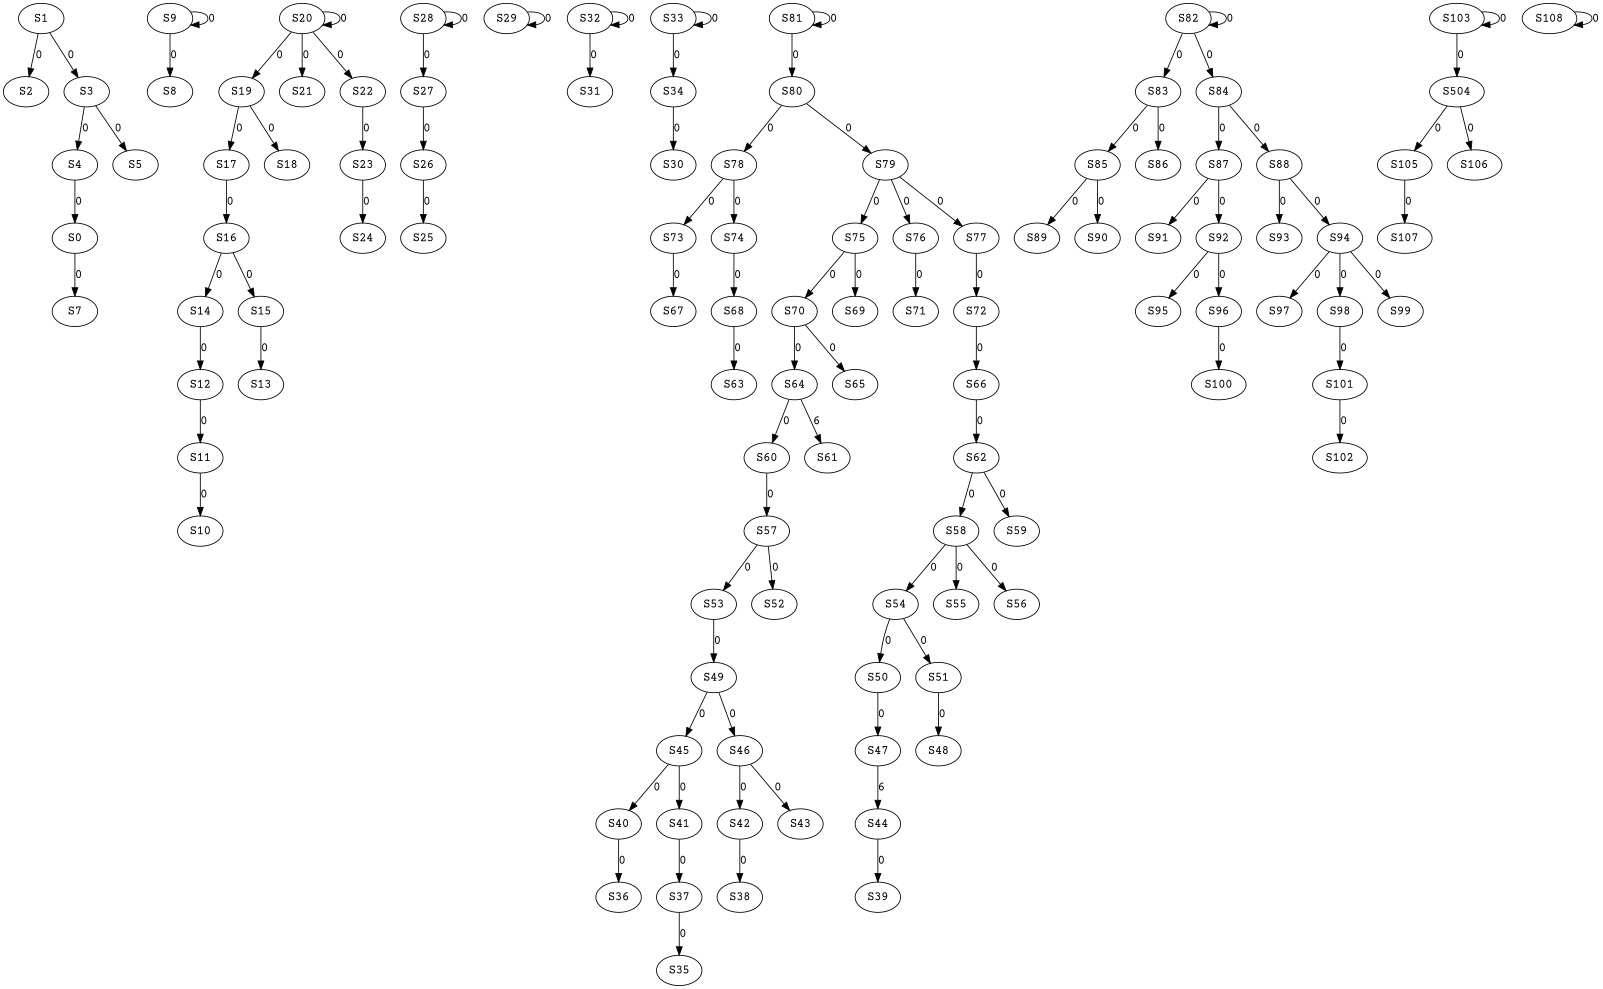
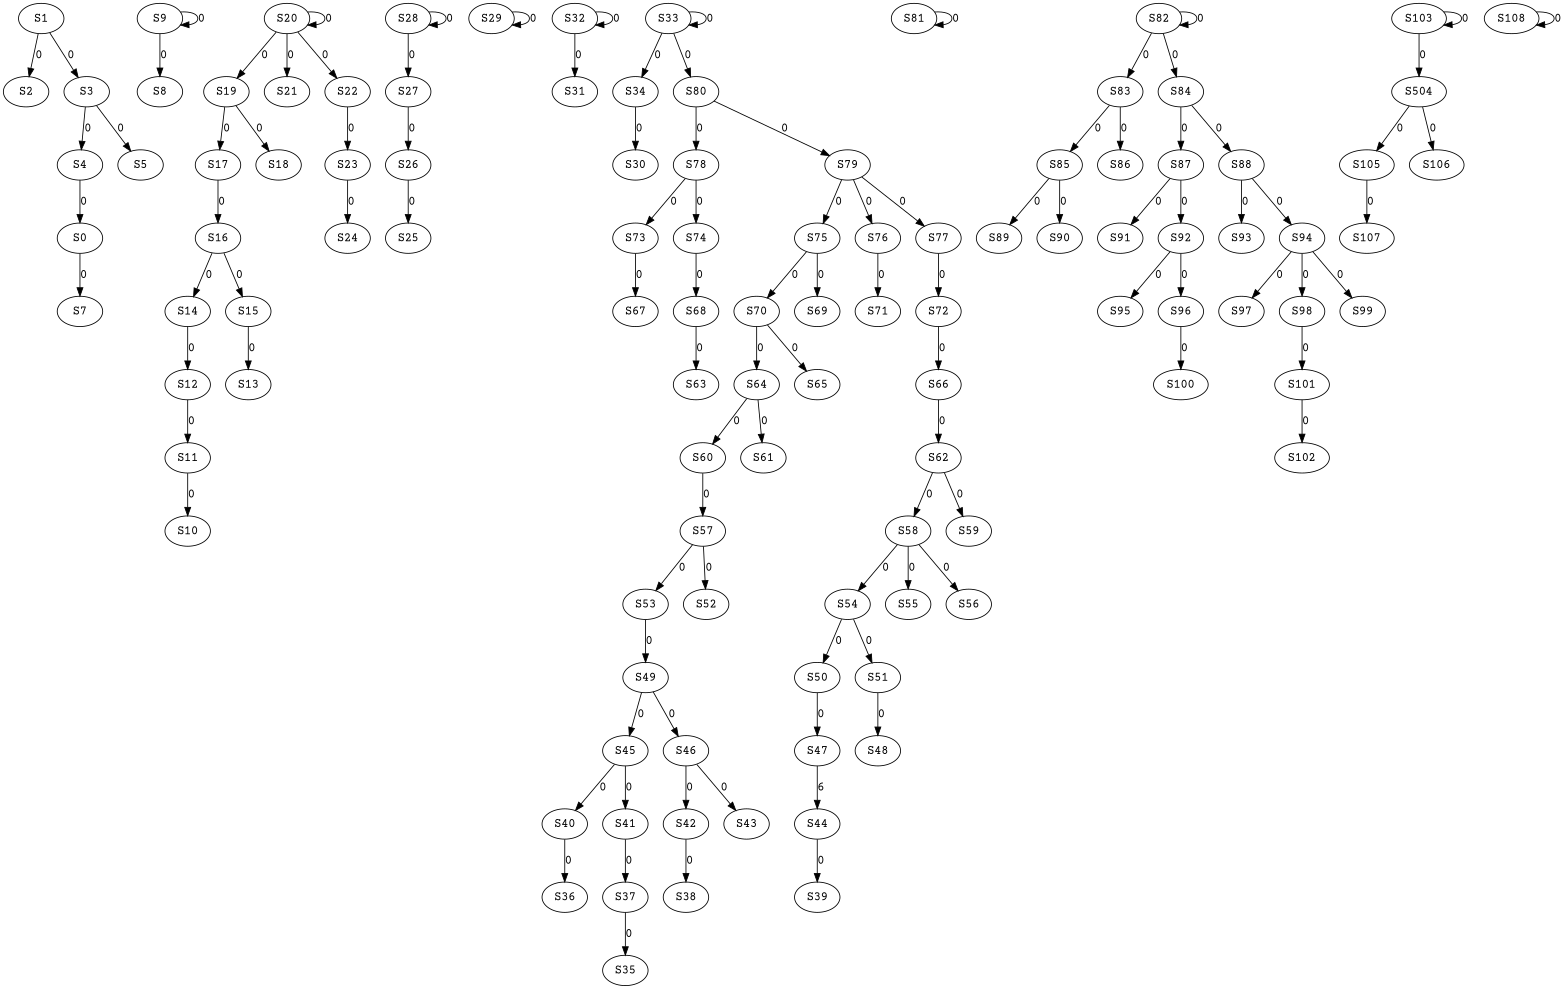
(792, 51) -> (681, 51)
(817, 421) -> (765, 421)
